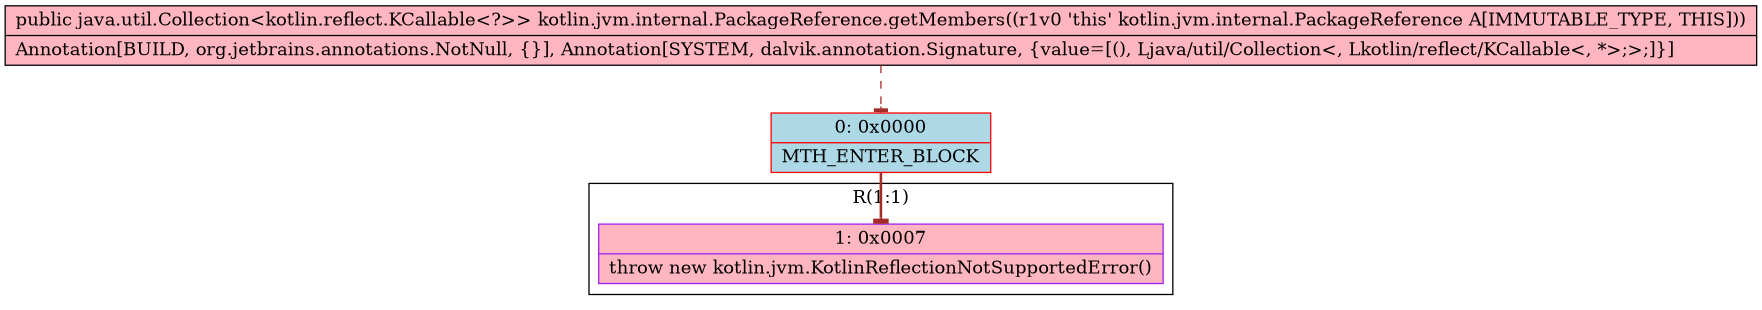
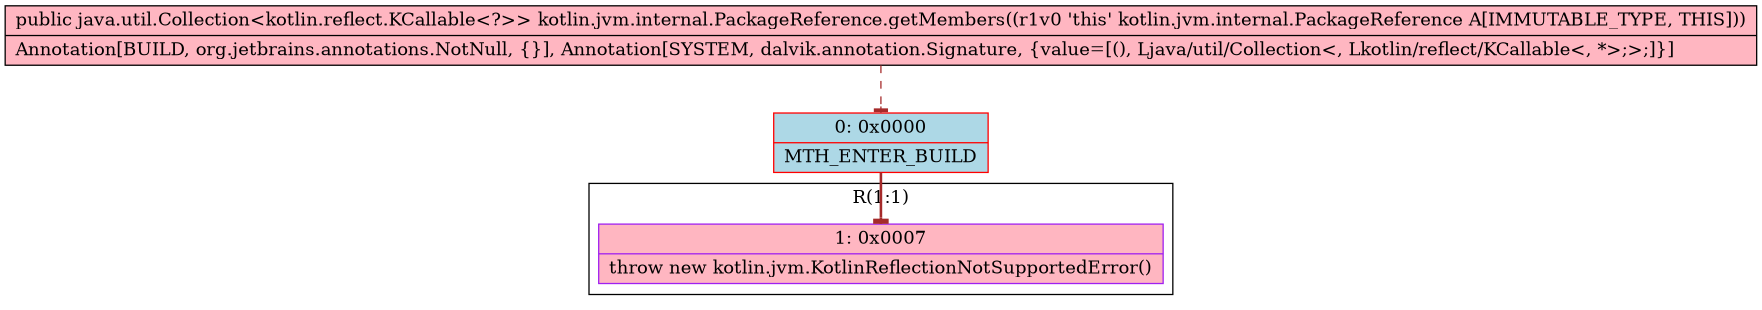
(881, 157) -> (881, 157)
